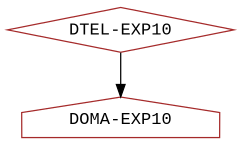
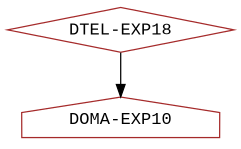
(121, 30) -> (121, 30)
